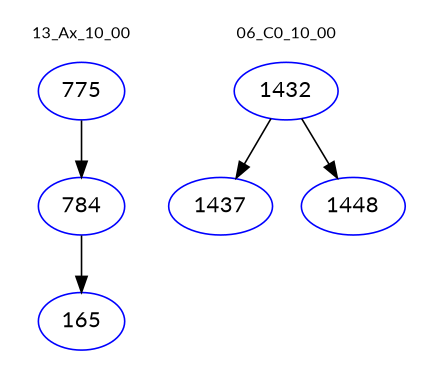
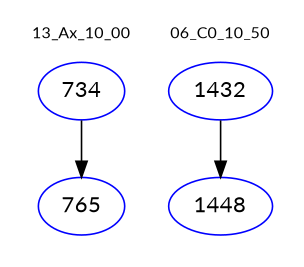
(287, 34) -> (221, 34)
(82, 91) -> none
(82, 206) -> (82, 91)
(221, 206) -> none
(82, 321) -> (82, 206)
